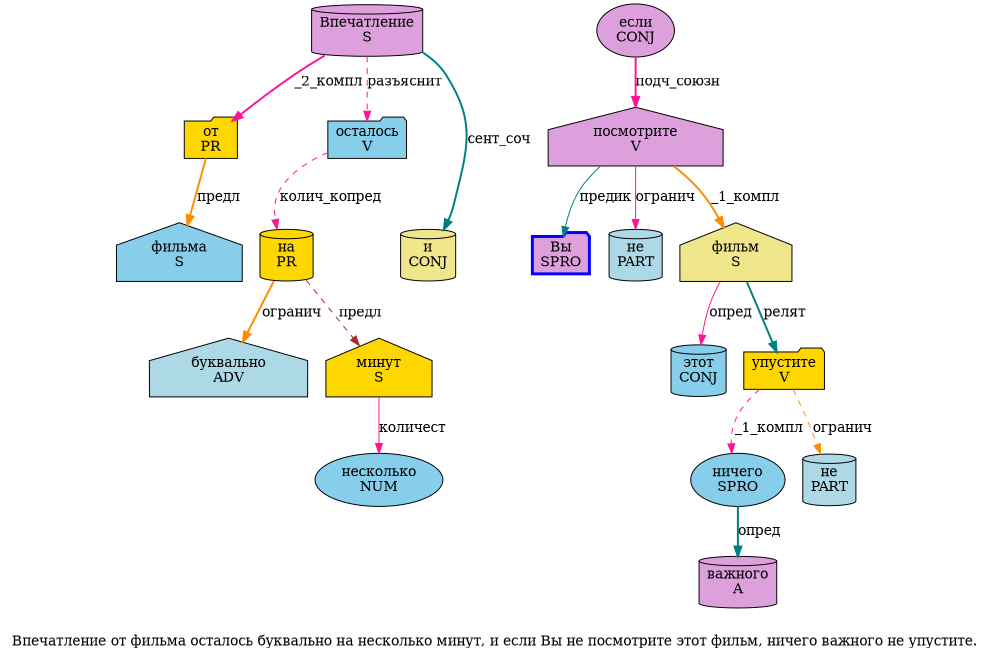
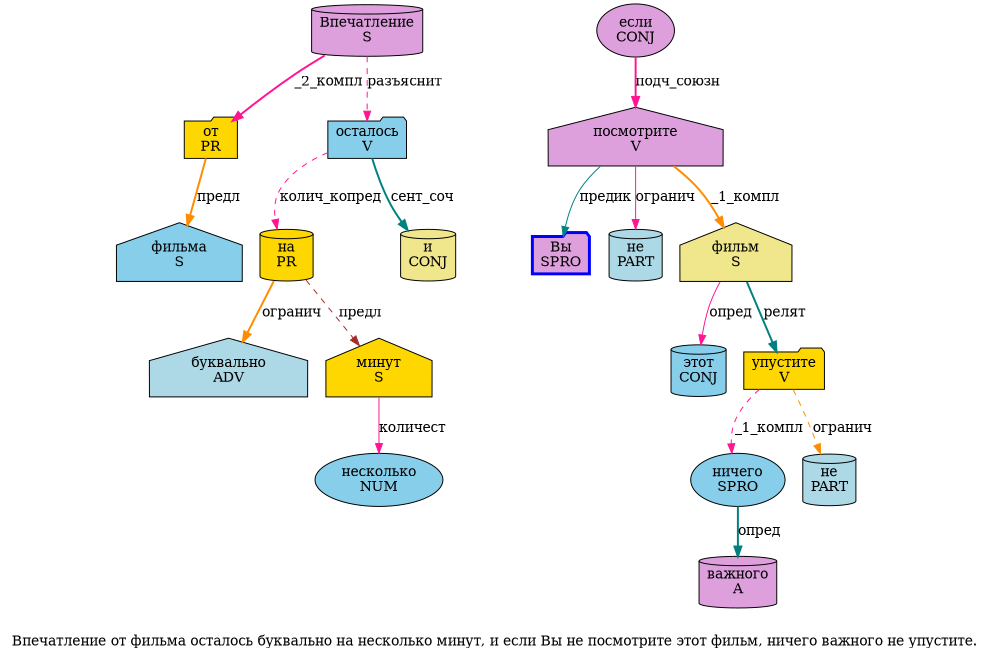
(466, 131) -> (384, 192)
